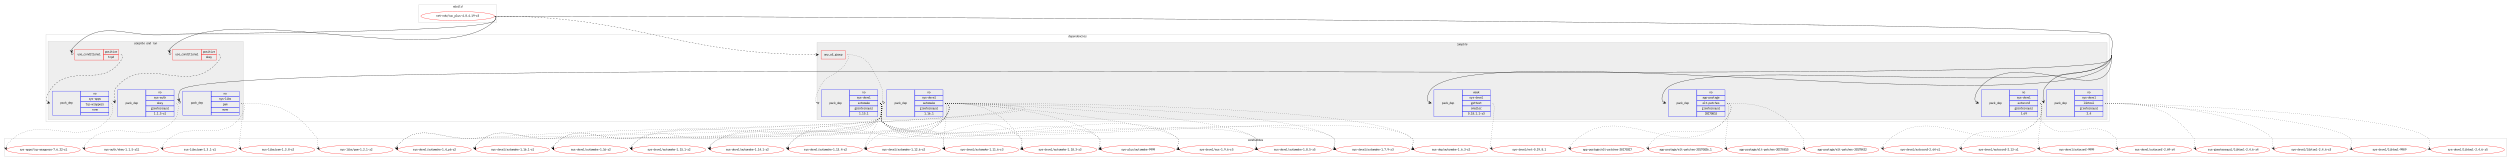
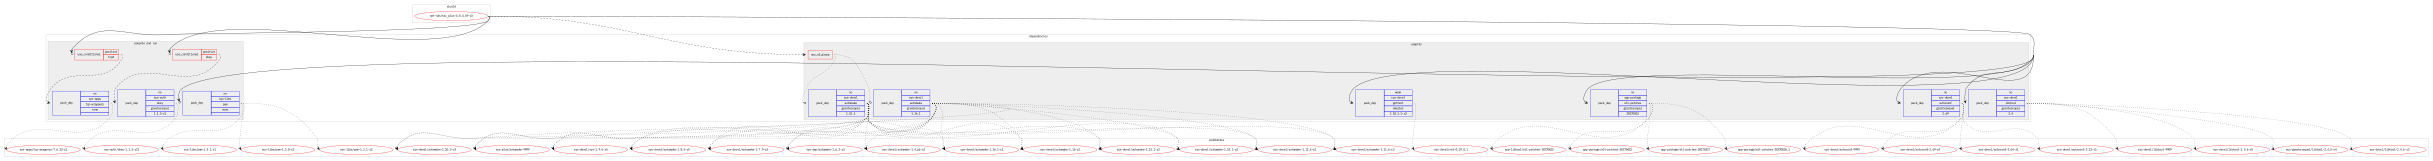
(825, 150) -> none
(1764, 150) -> (1529, 150)
